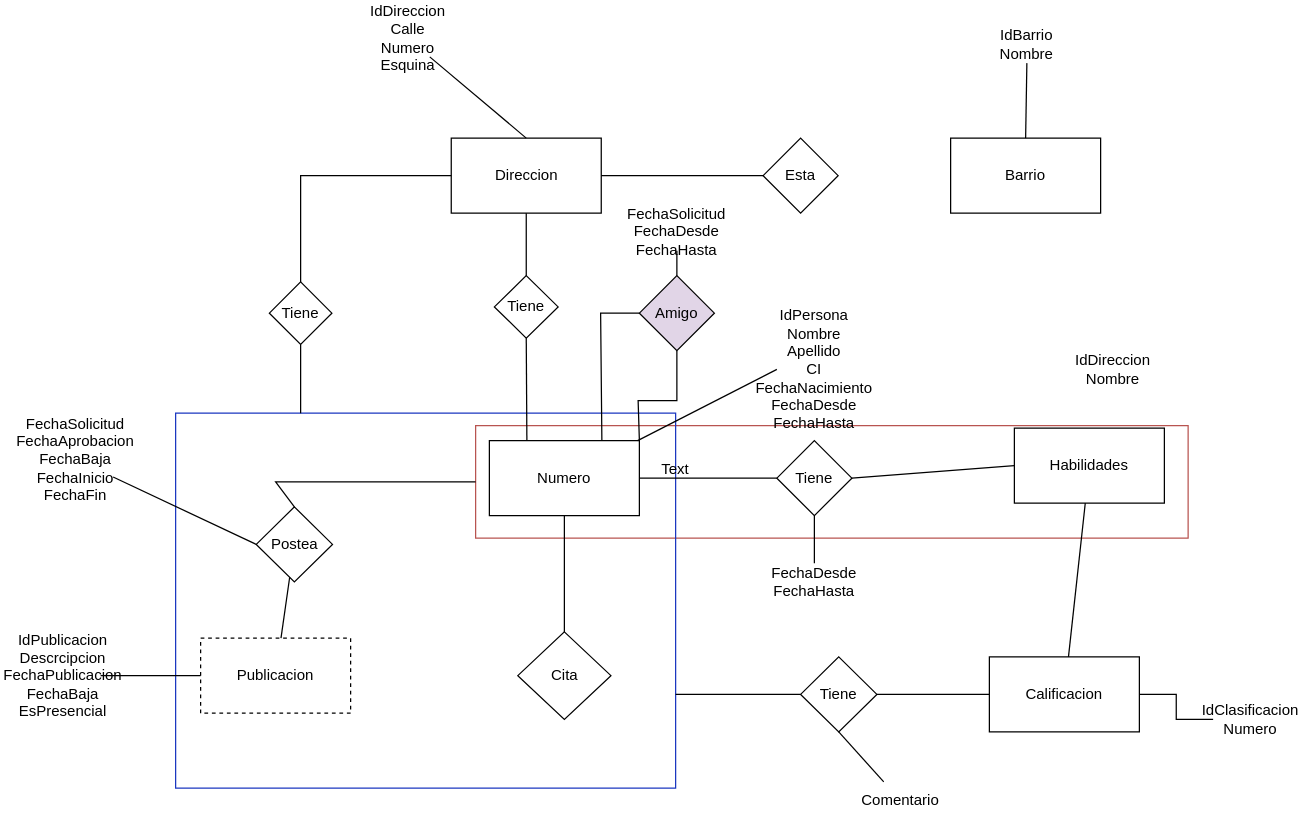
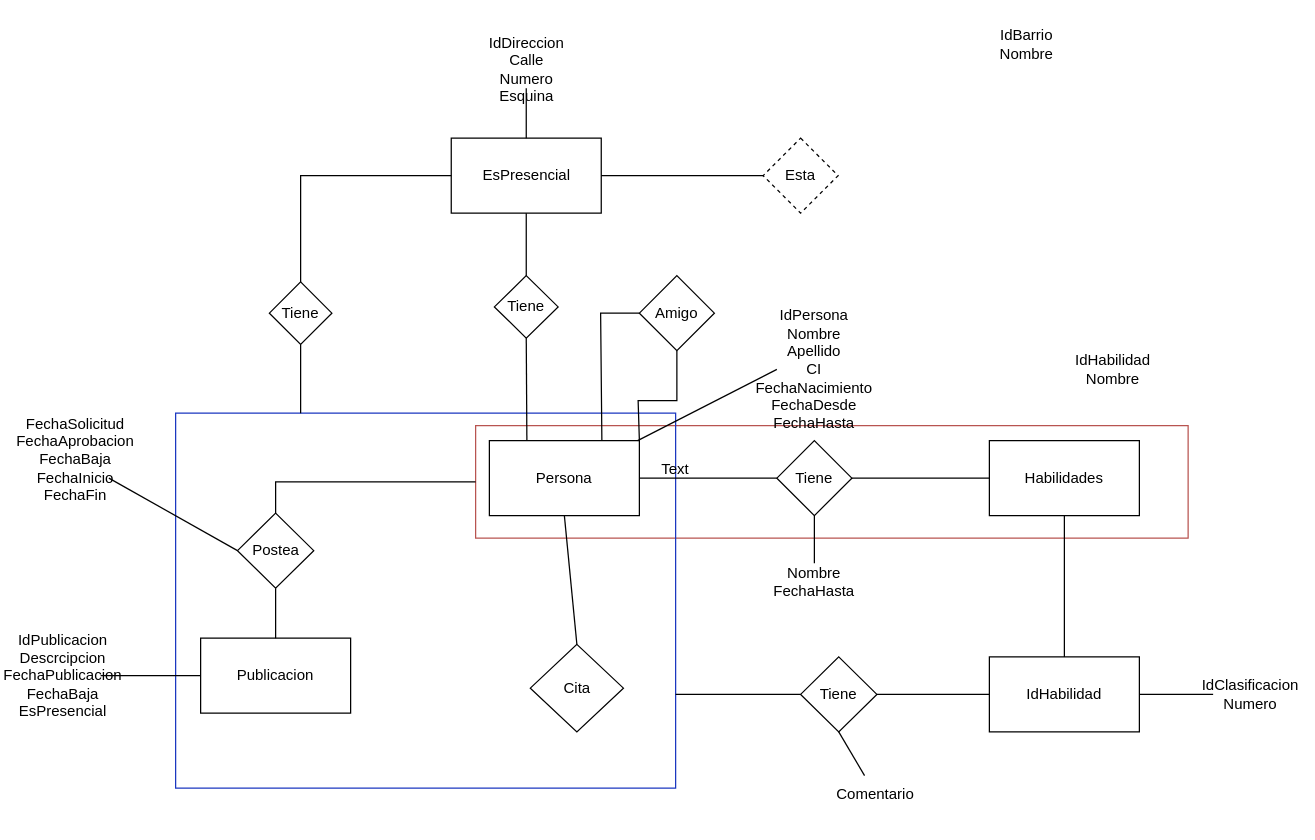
(408, 38) -> (526, 69)
(1026, 101) -> none
(527, 176) -> (527, 176)
(801, 176) -> (801, 176)
(1026, 176) -> none
(677, 232) -> none
(677, 264) -> none
(677, 313) -> (677, 313)
(1113, 369) -> (1113, 369)
(1089, 466) -> (1064, 478)
(564, 478) -> (564, 478)
(294, 544) -> (276, 551)
(814, 582) -> (814, 582)
(276, 676) -> (276, 676)
(564, 676) -> (577, 688)
(1064, 694) -> (1064, 694)
(1251, 719) -> (1251, 694)
(901, 801) -> (876, 794)
